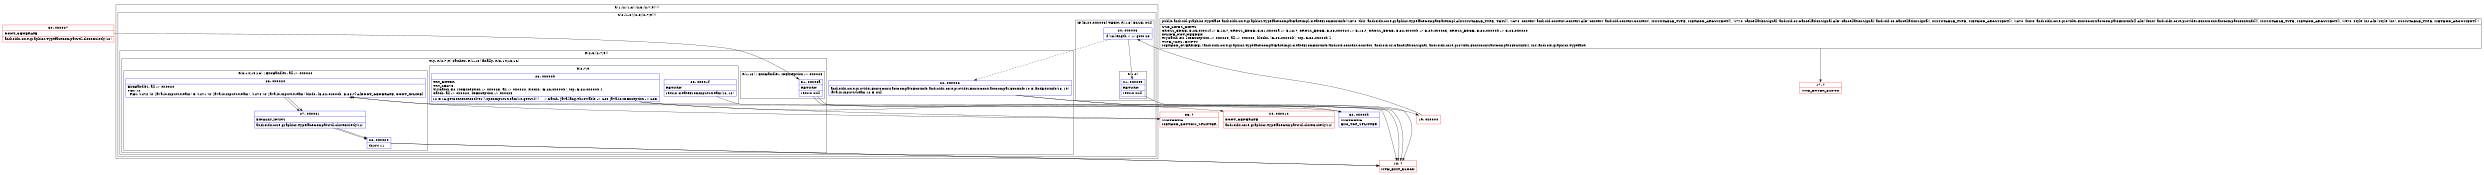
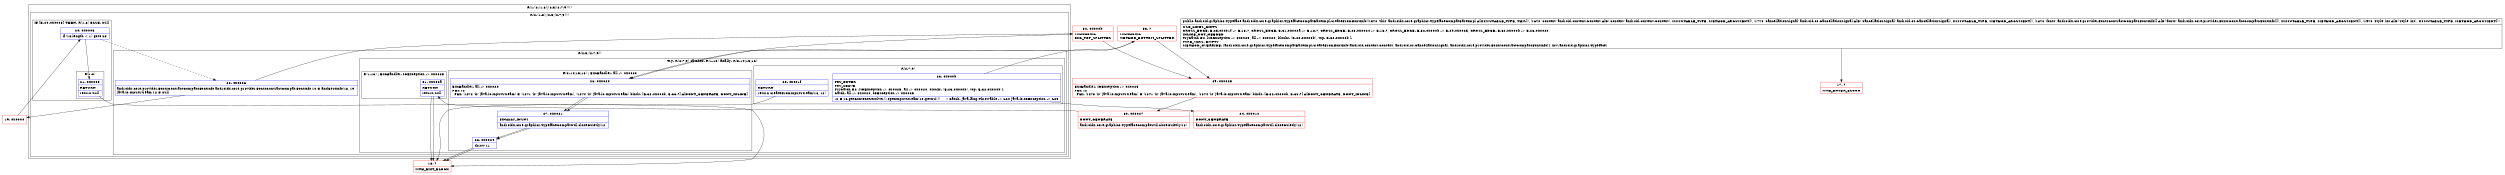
none -> (1222, 88)
(1359, 120) -> (1093, 33)
